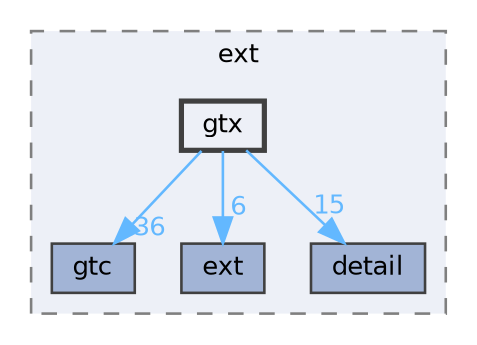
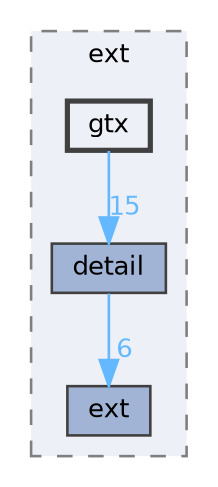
(223, 184) -> (109, 327)
(93, 268) -> none
